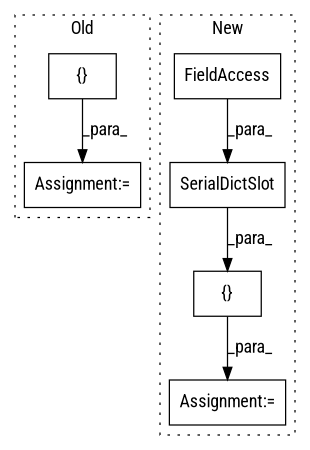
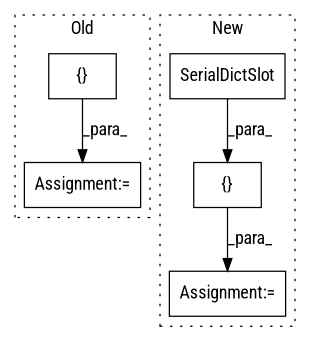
(228, 76) -> none
